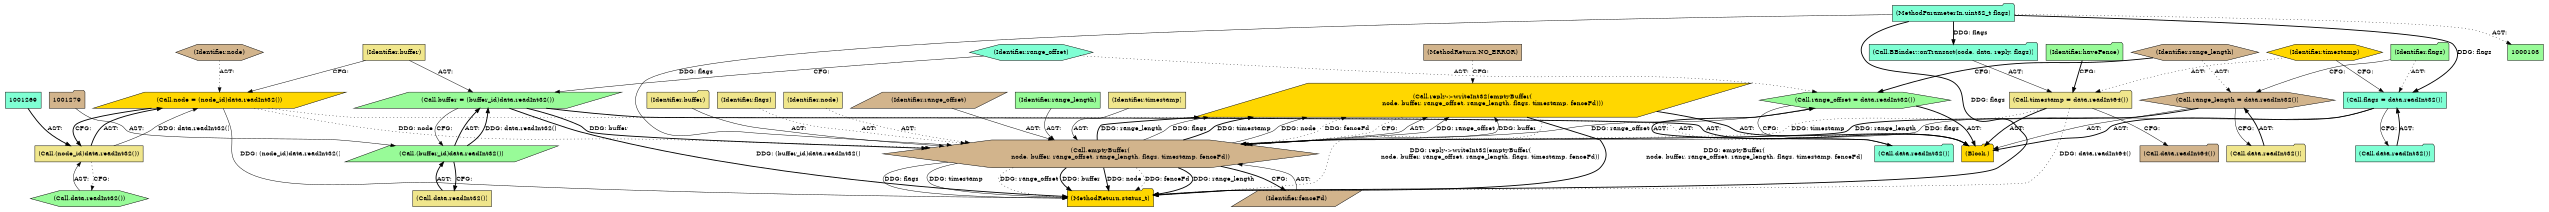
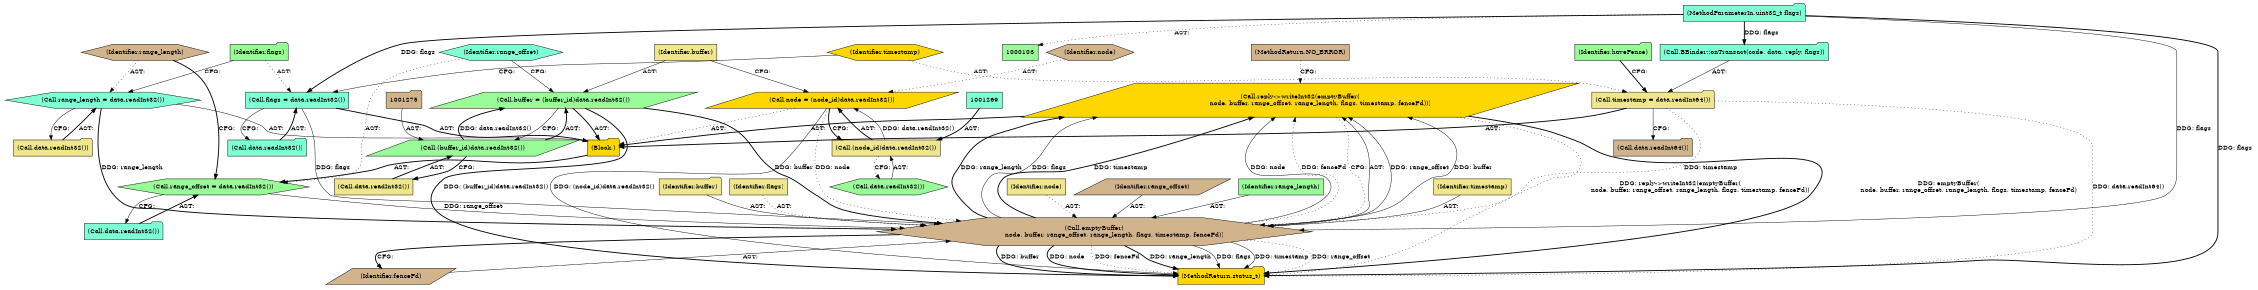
(67, 100) -> (404, 100)
(2237, 100) -> (103, 100)
(1946, 116) -> (428, 161)
